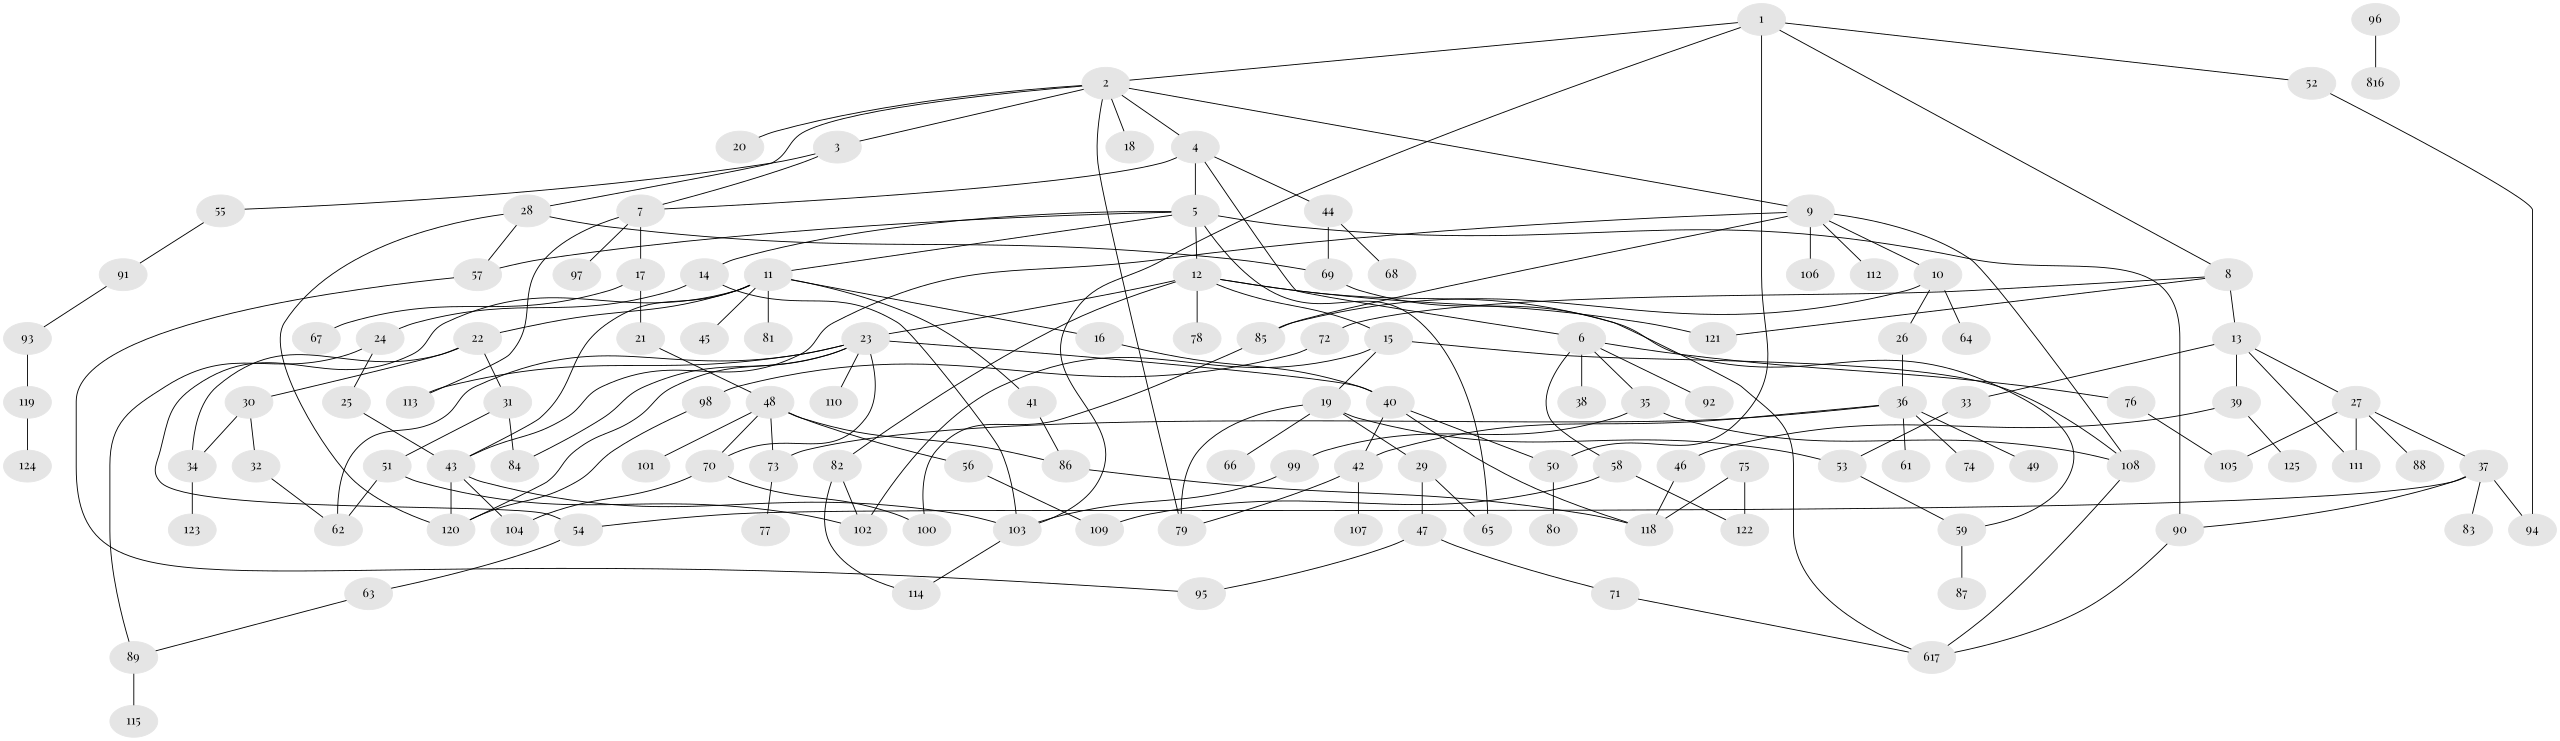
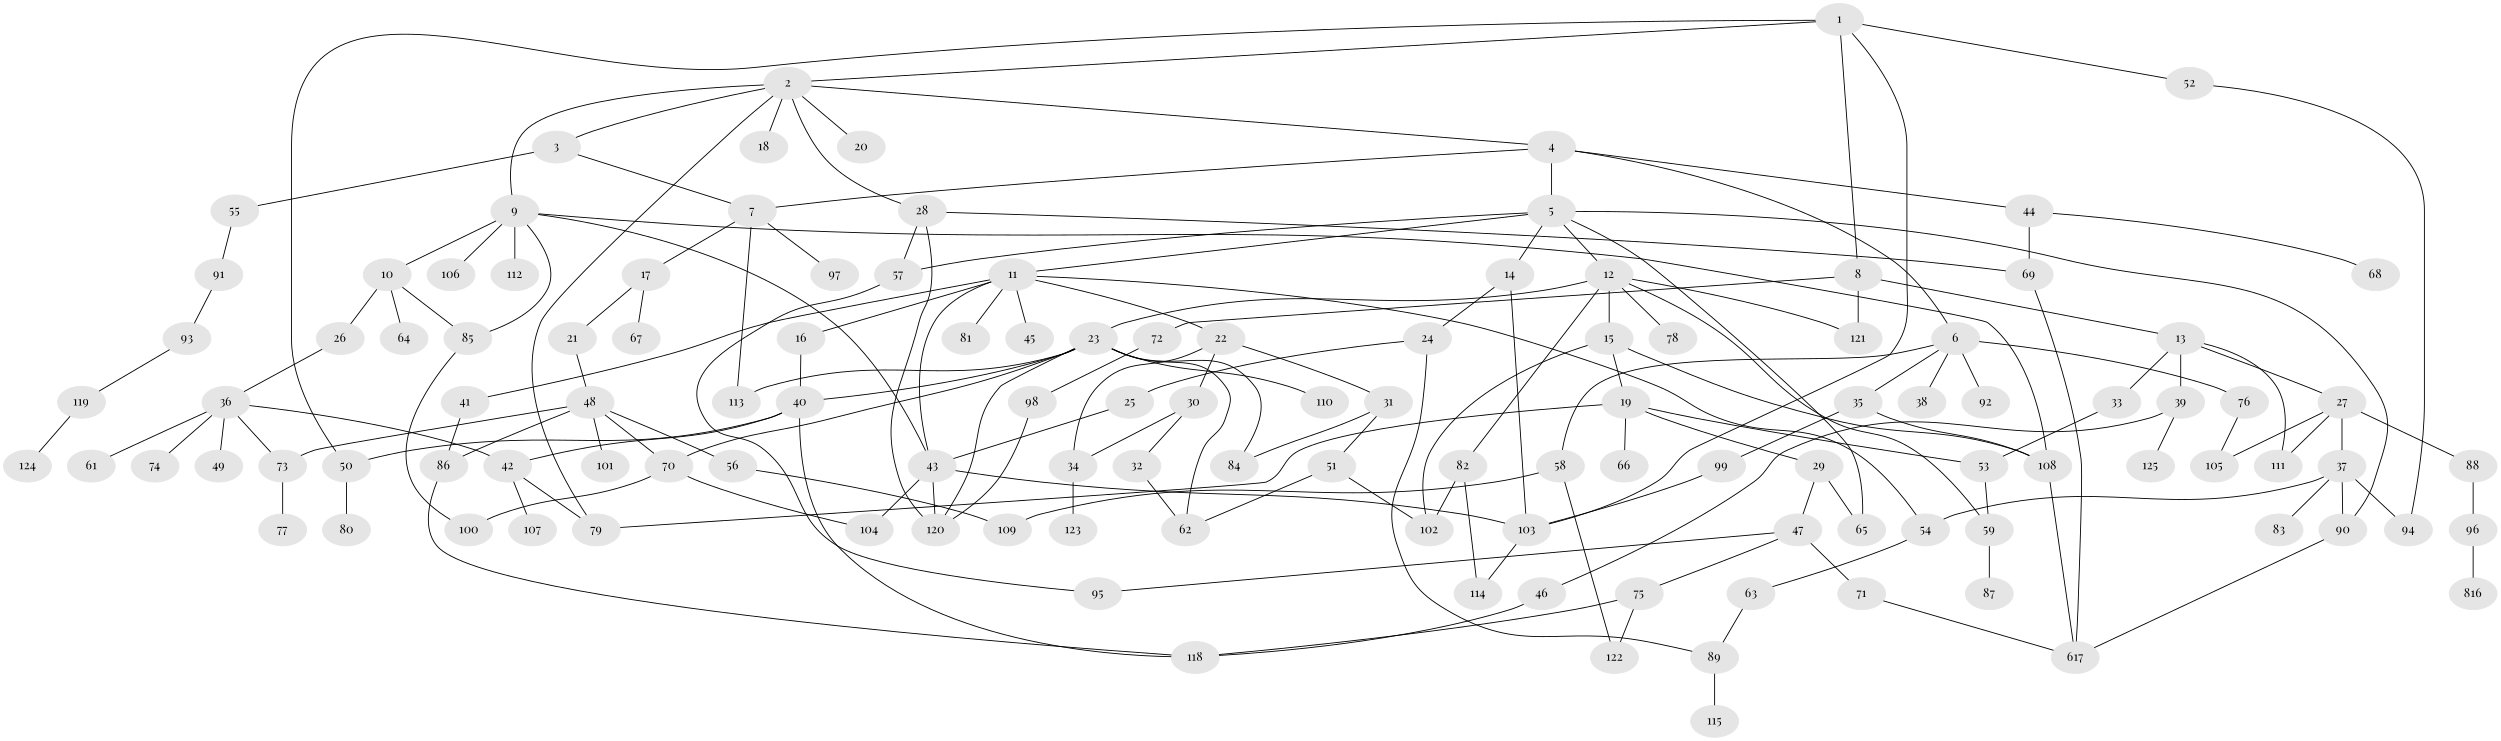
none -> (2473, 498)
none -> (1719, 563)
